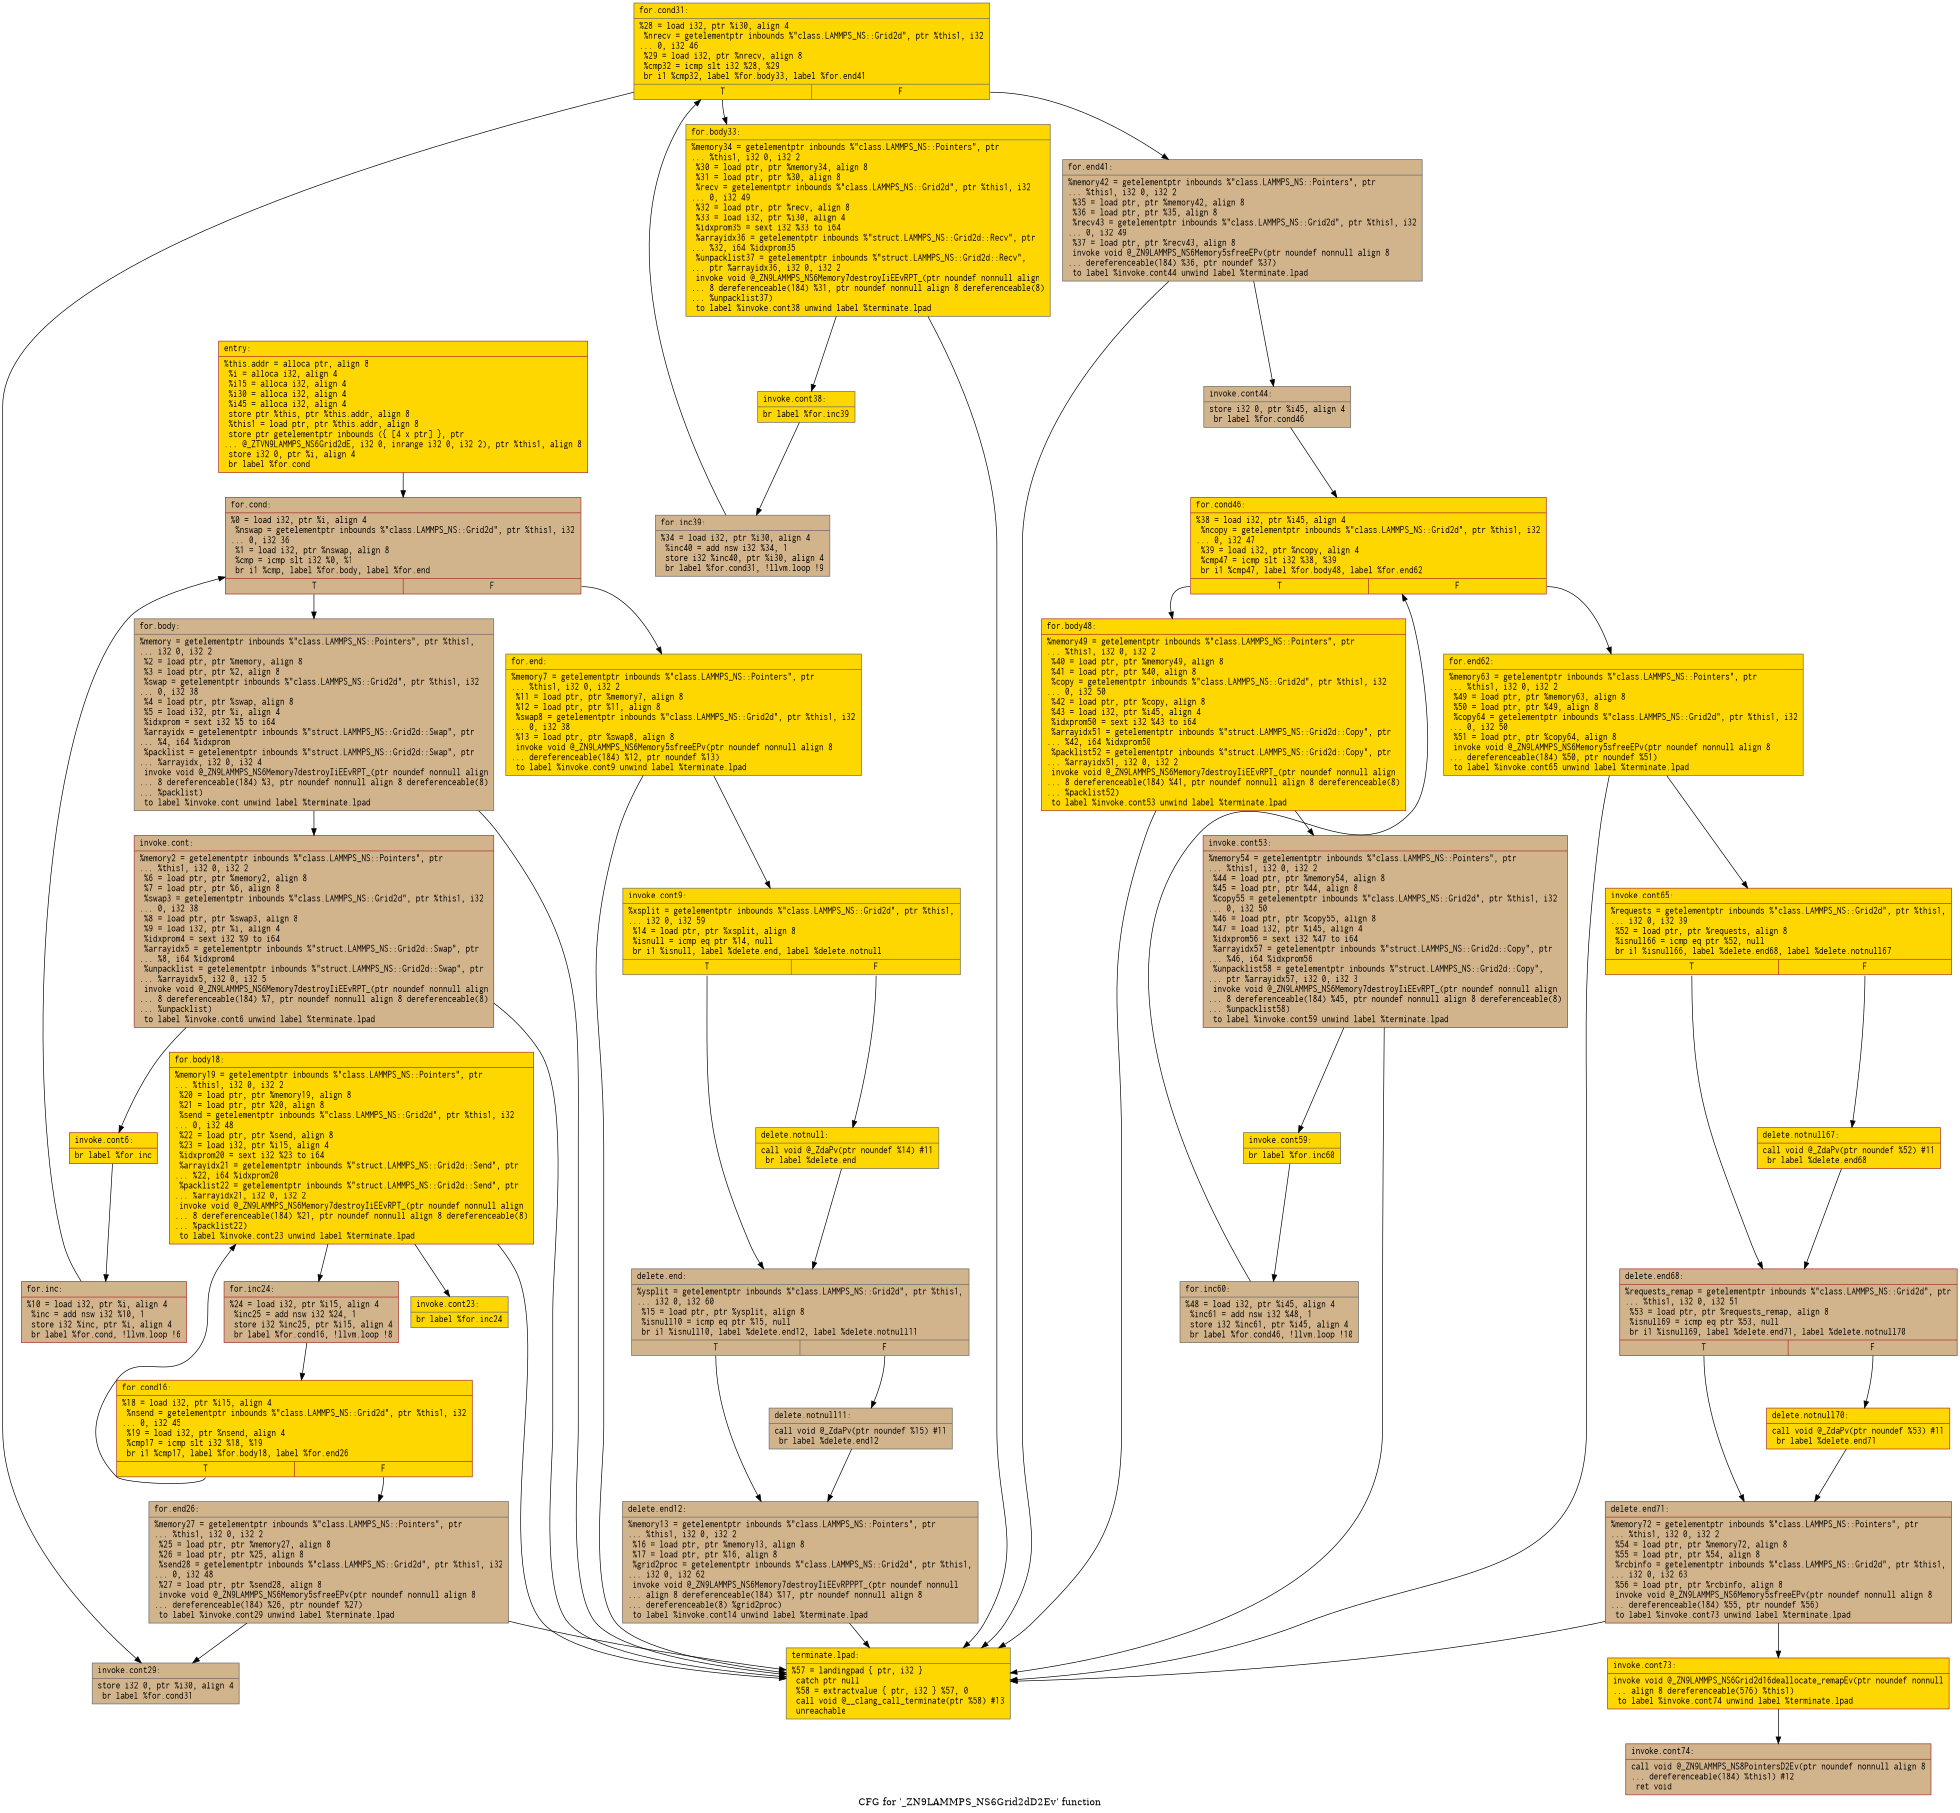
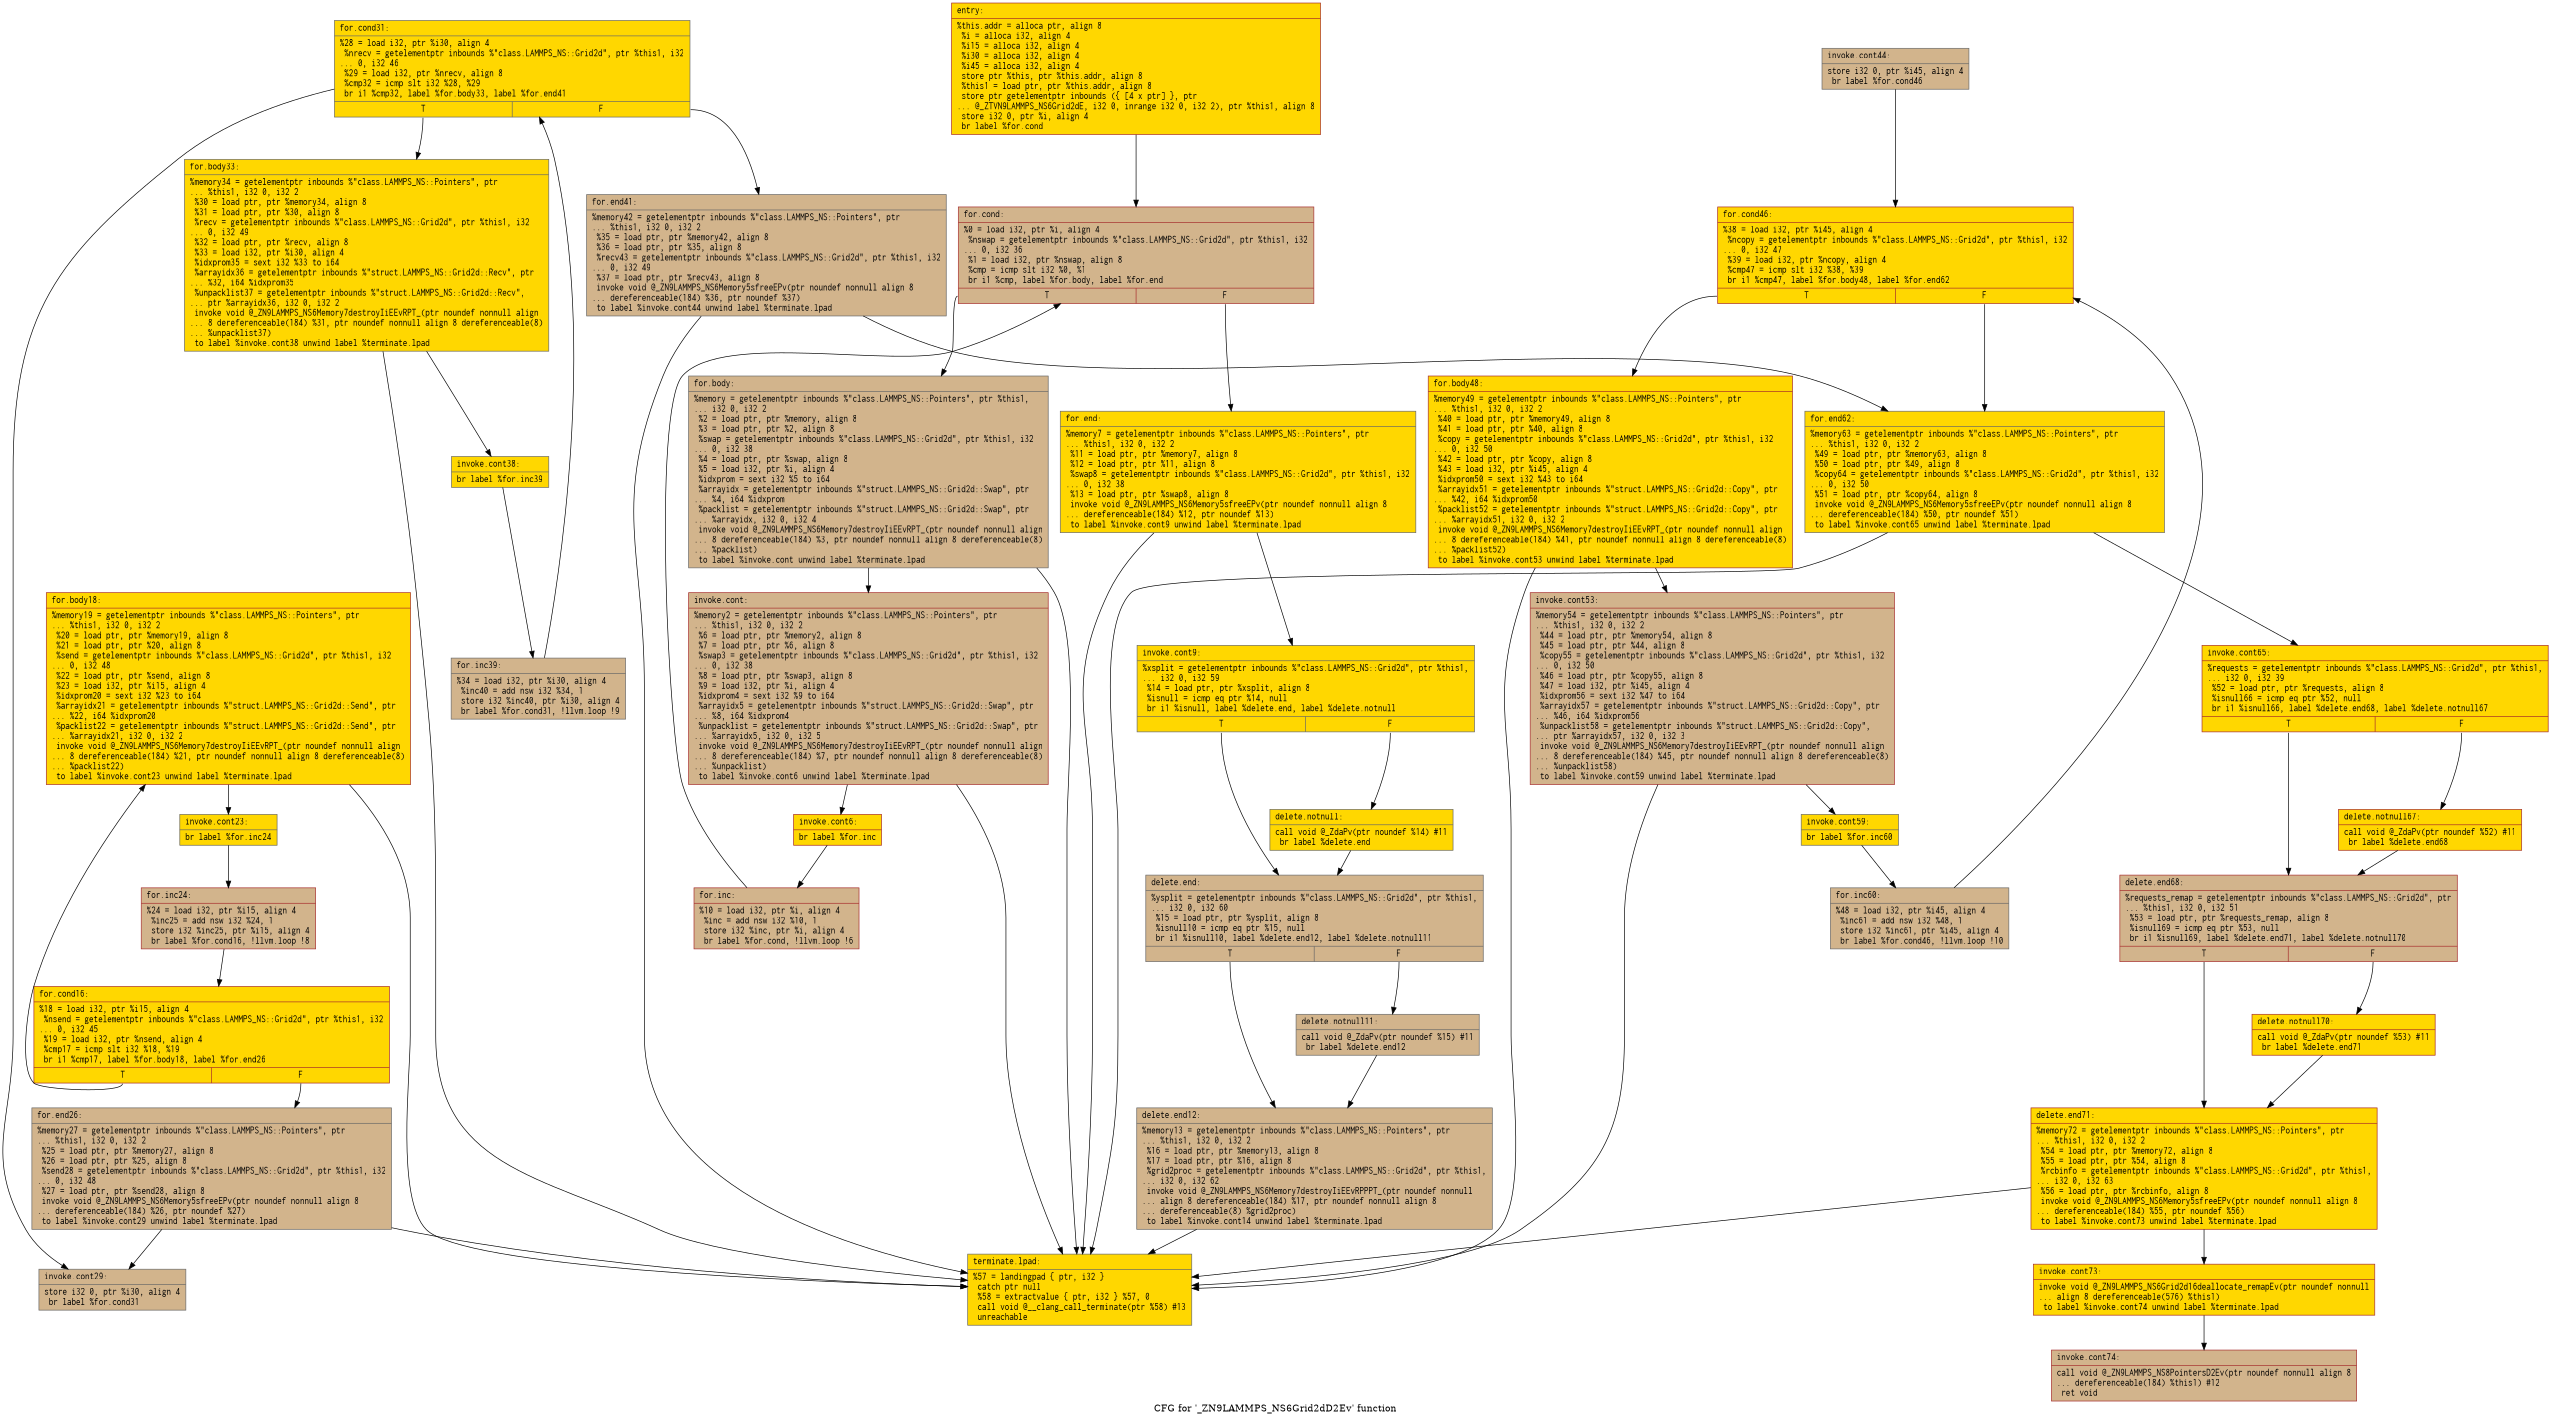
(1263, 330) -> (1372, 364)
(324, 1260) -> (228, 863)
(1778, 1562) -> (2204, 1169)
